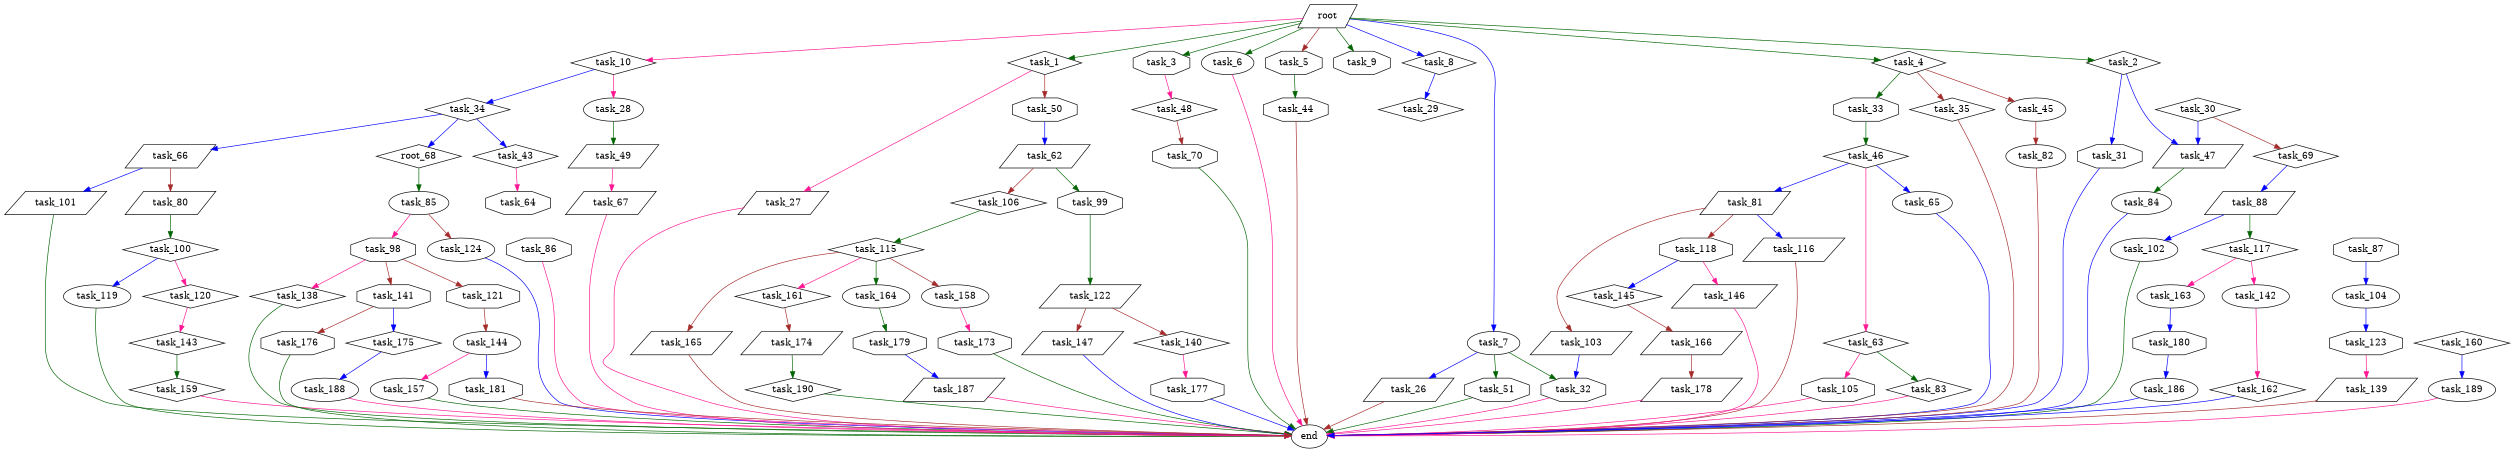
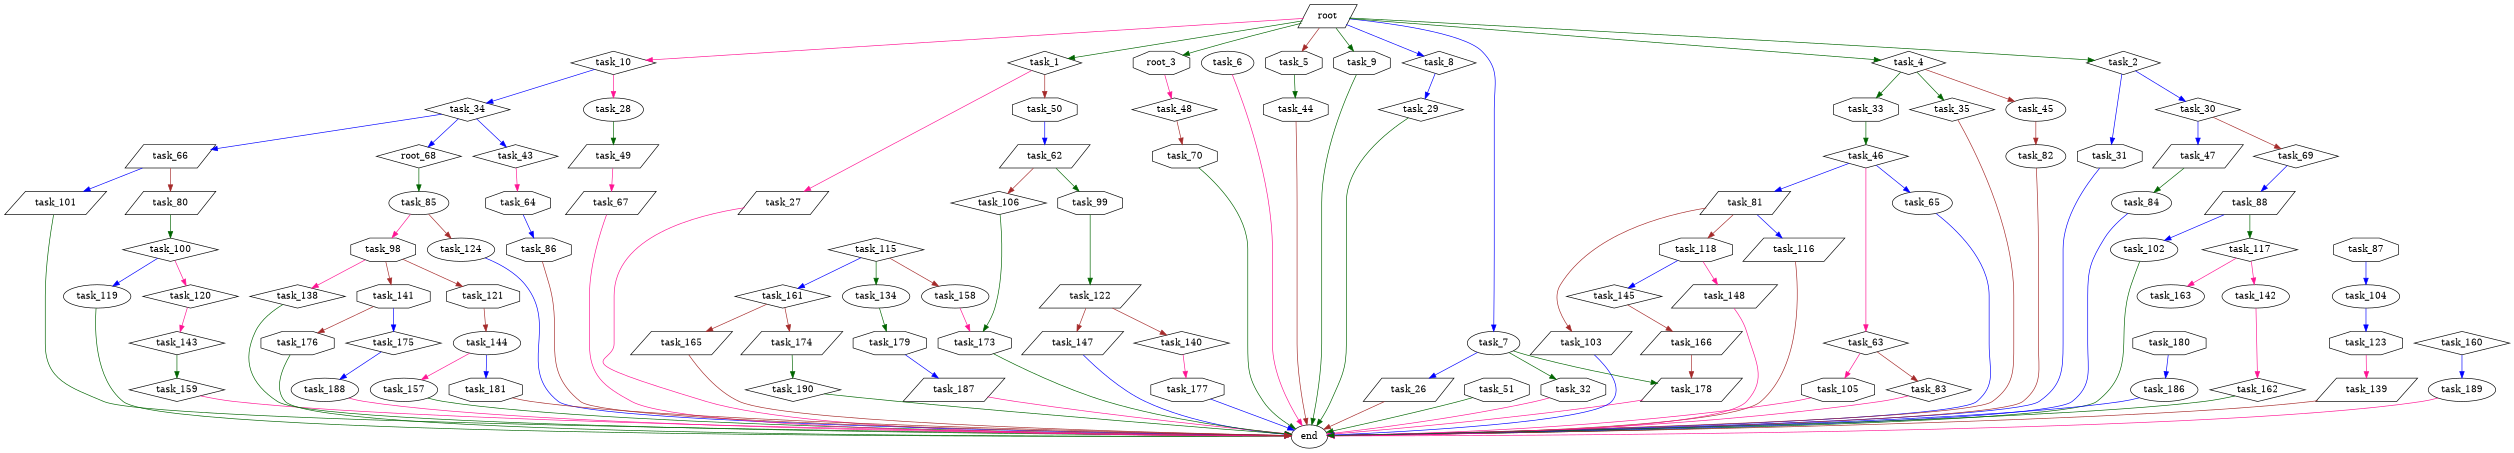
(1277, 40) -> none
(1162, 63) -> (1162, 63)
(1928, 84) -> (1928, 84)
(2143, 112) -> (2158, 84)
none -> (527, 223)
(941, 225) -> (1001, 271)
none -> (1322, 244)
none -> (1346, 260)
(756, 271) -> (739, 317)
(832, 272) -> (832, 272)
(876, 296) -> (876, 296)
(1725, 296) -> (1725, 296)
(2170, 317) -> none
(1495, 363) -> (1582, 368)
(1578, 363) -> (1502, 424)
(1895, 365) -> (1895, 365)
(1785, 424) -> (1785, 424)
(857, 425) -> (857, 425)
